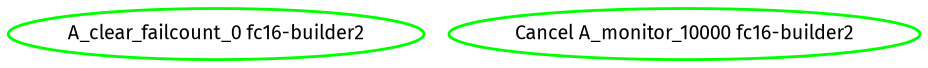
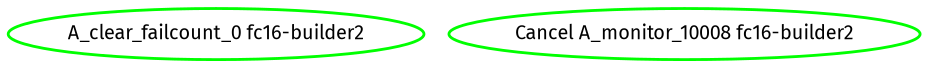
(685, 34) -> (685, 34)
